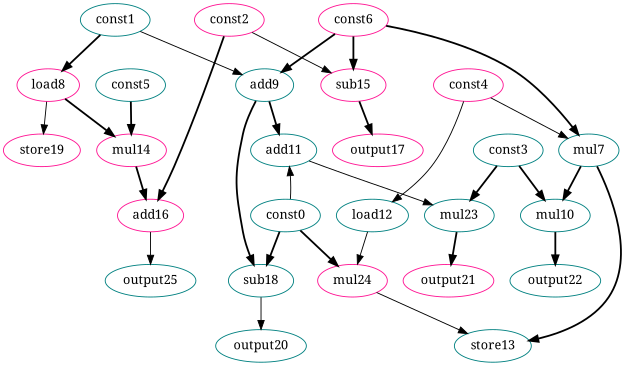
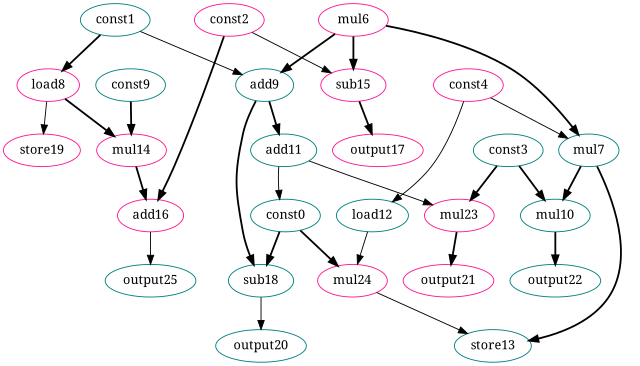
(353, 20) -> (353, 20)
(131, 85) -> (131, 85)
(291, 187) -> (278, 178)
(459, 216) -> (459, 216)
